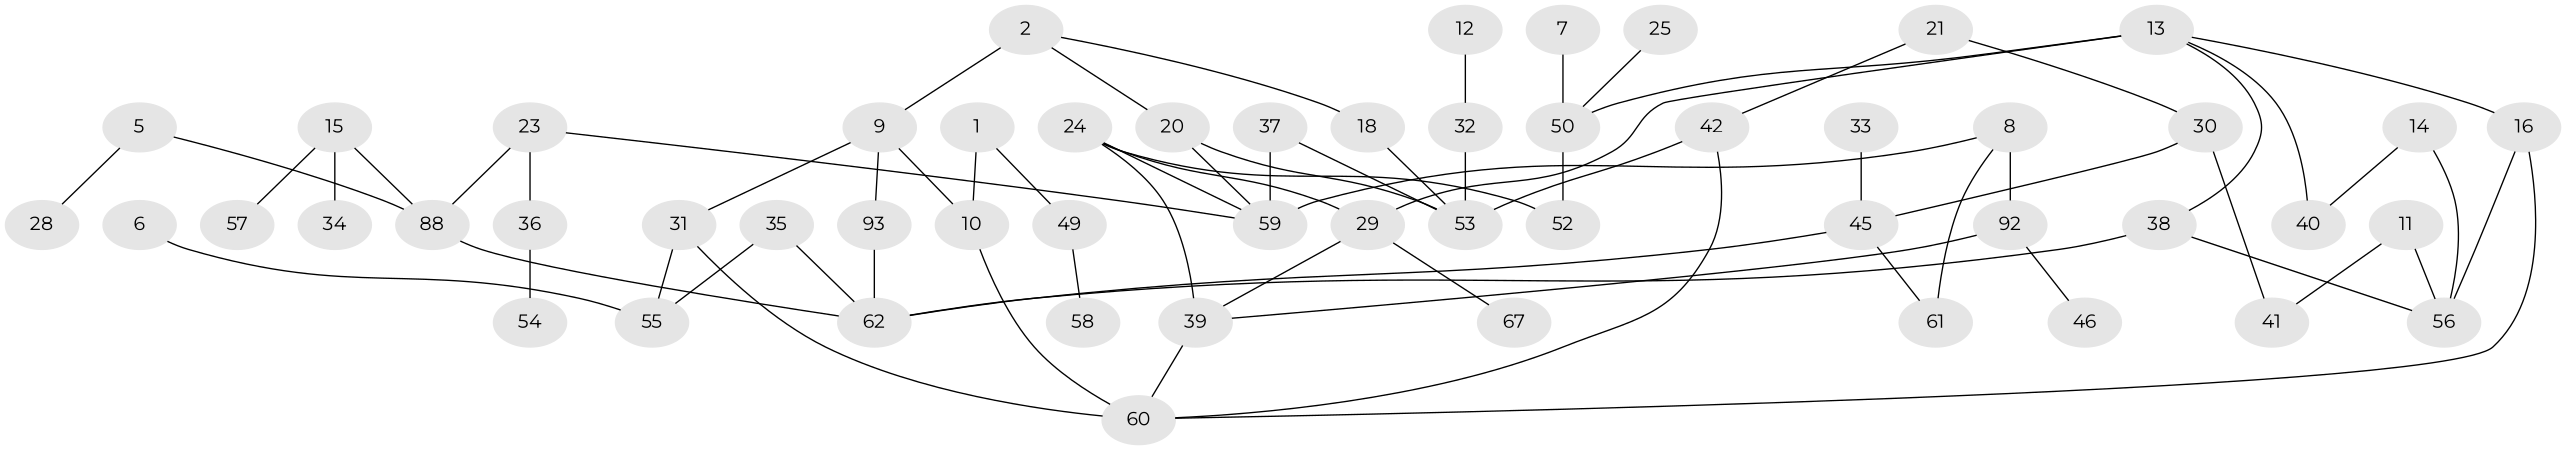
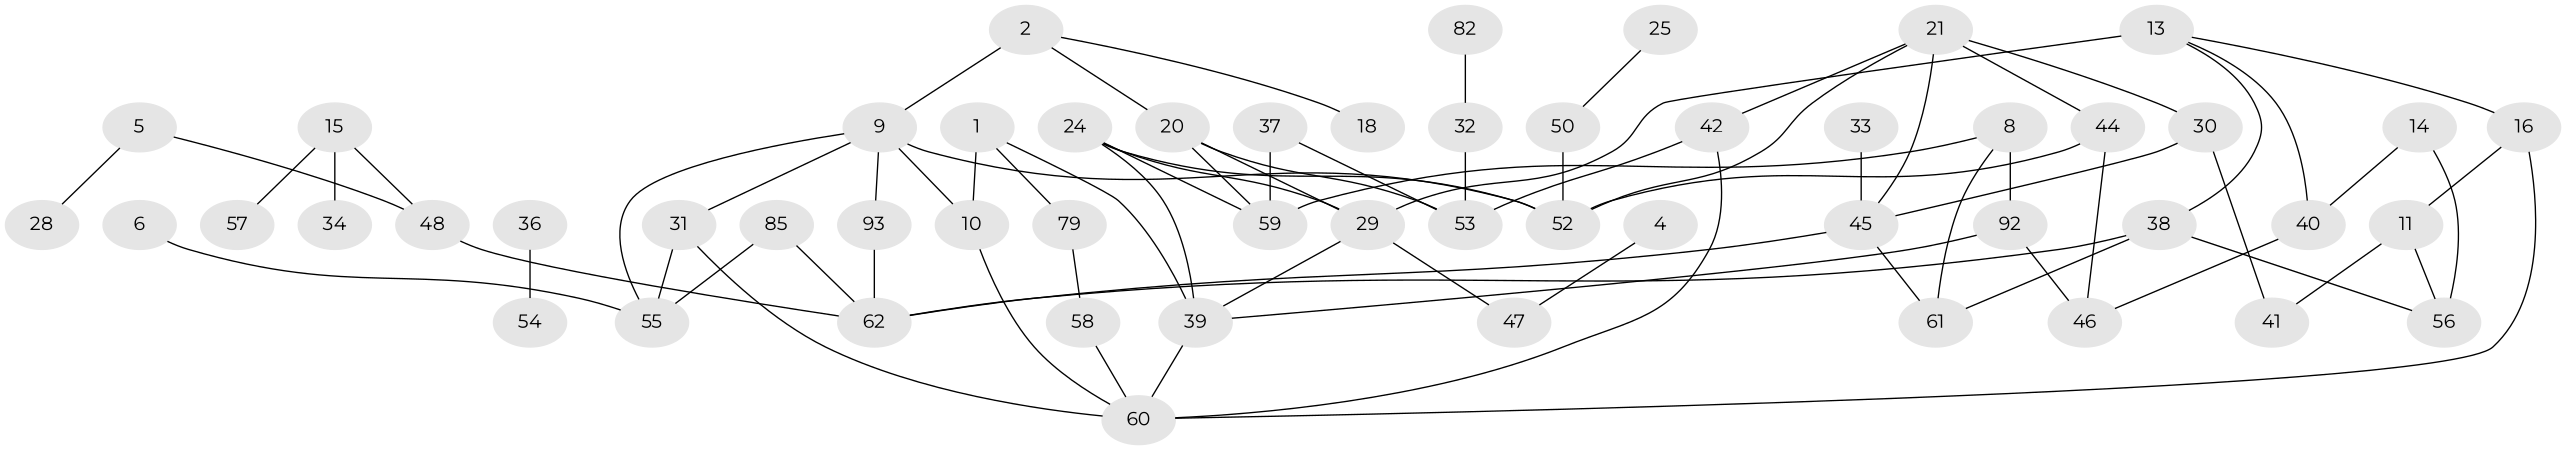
(1465, 30) -> (1465, 30)
(1563, 30) -> none
(1815, 70) -> none
(530, 127) -> none
none -> (2108, 127)
none -> (1917, 133)
none -> (1762, 151)
(1411, 170) -> none
none -> (683, 171)
none -> (1270, 176)
none -> (1158, 179)
none -> (1116, 199)
(432, 225) -> (432, 225)
(777, 225) -> (777, 225)
(1070, 225) -> (1070, 225)
none -> (1661, 225)
(2485, 225) -> (2465, 176)
none -> (2056, 270)
none -> (2197, 274)
(1514, 323) -> (1514, 323)
none -> (1111, 371)
